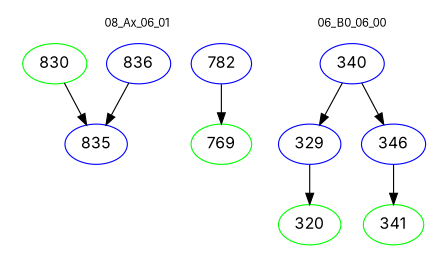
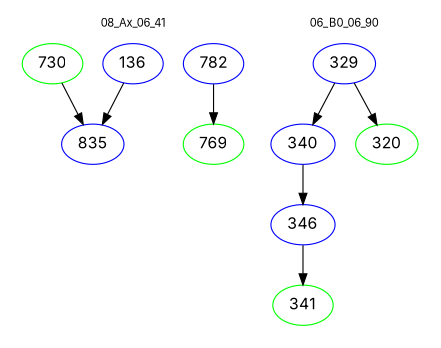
(137, 24) -> (133, 24)
(352, 24) -> (344, 24)
(55, 64) -> (53, 64)
(139, 64) -> (133, 64)
(334, 99) -> (326, 99)
